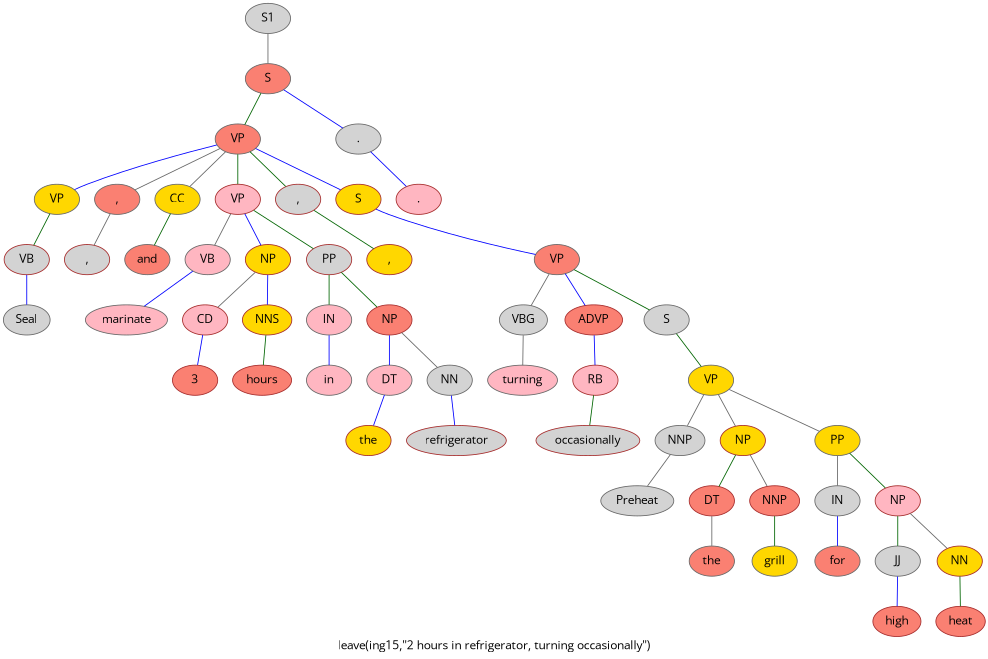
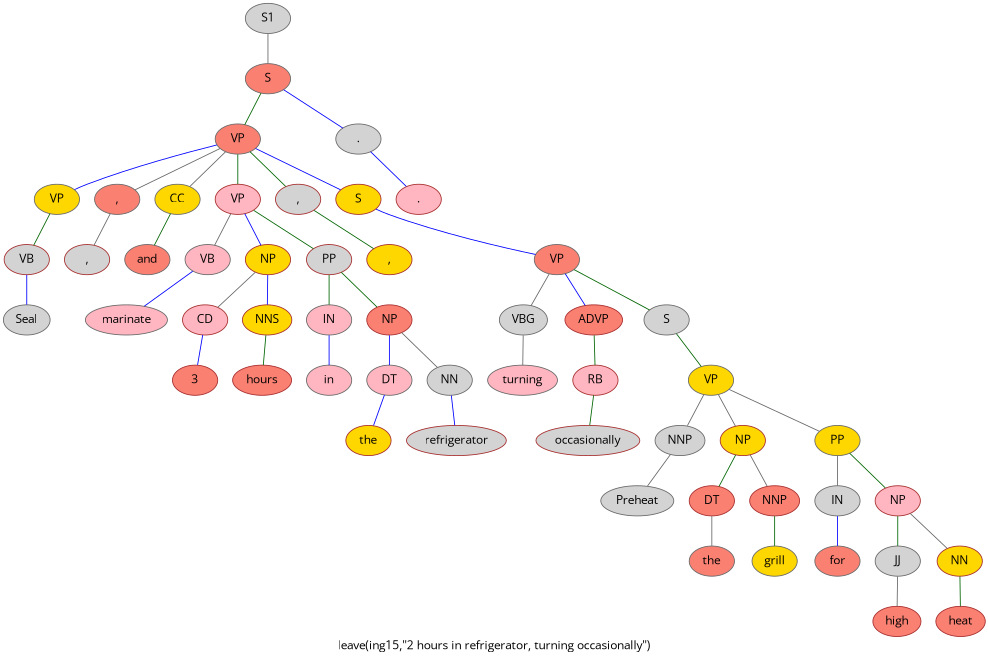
(595, 350) -> (595, 350)
(897, 591) -> (897, 591)
